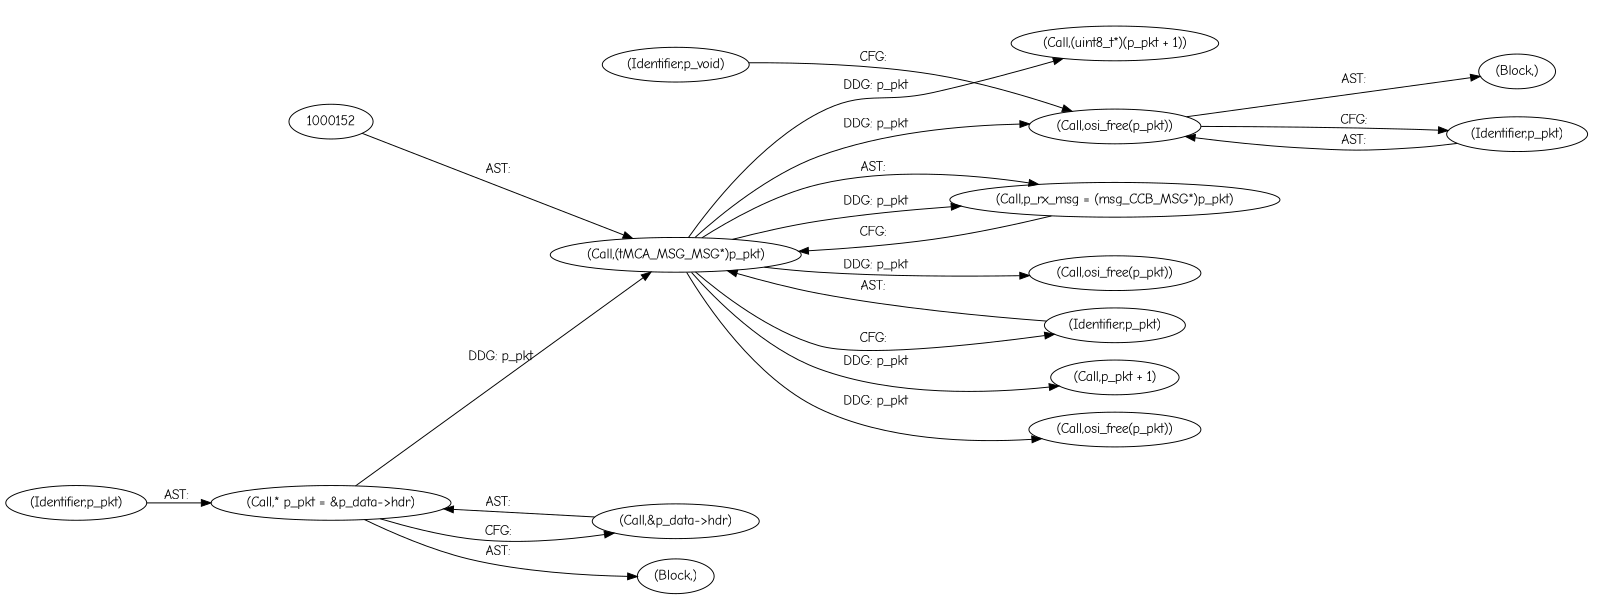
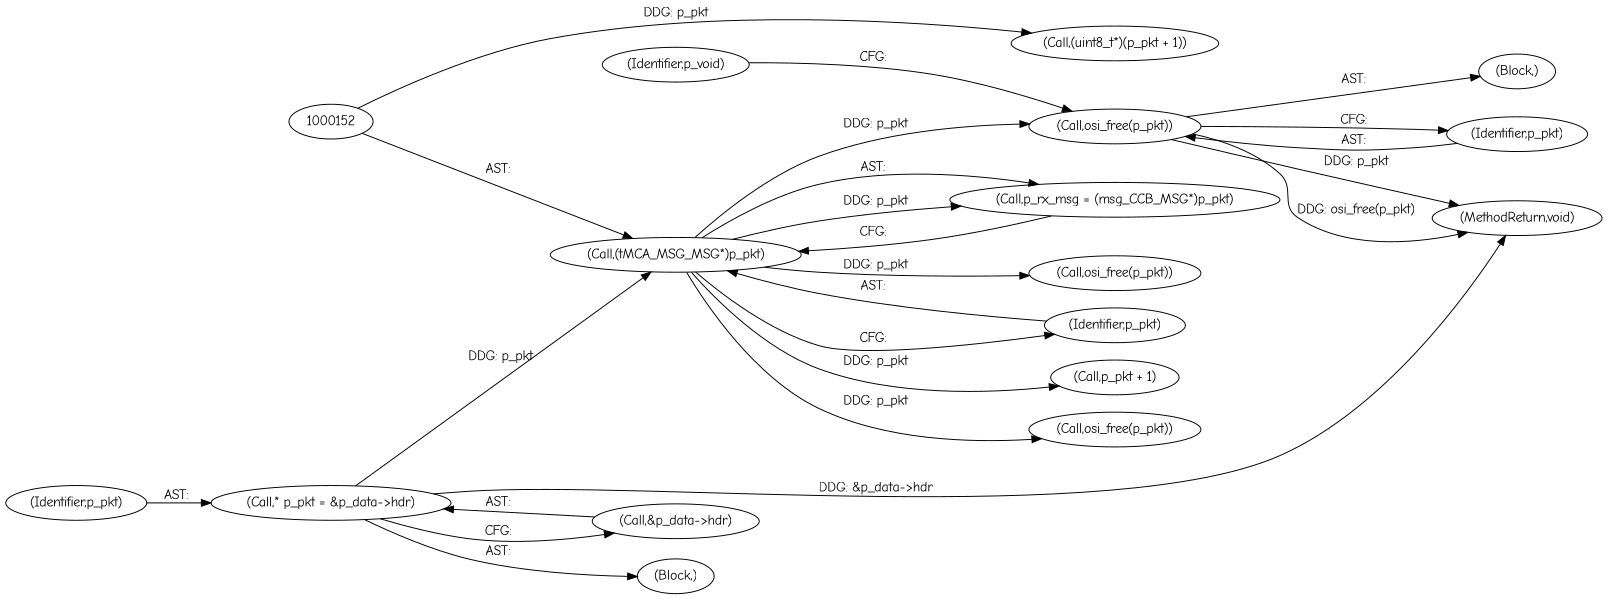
(846, 102) -> (683, 23)
none -> (1517, 218)
